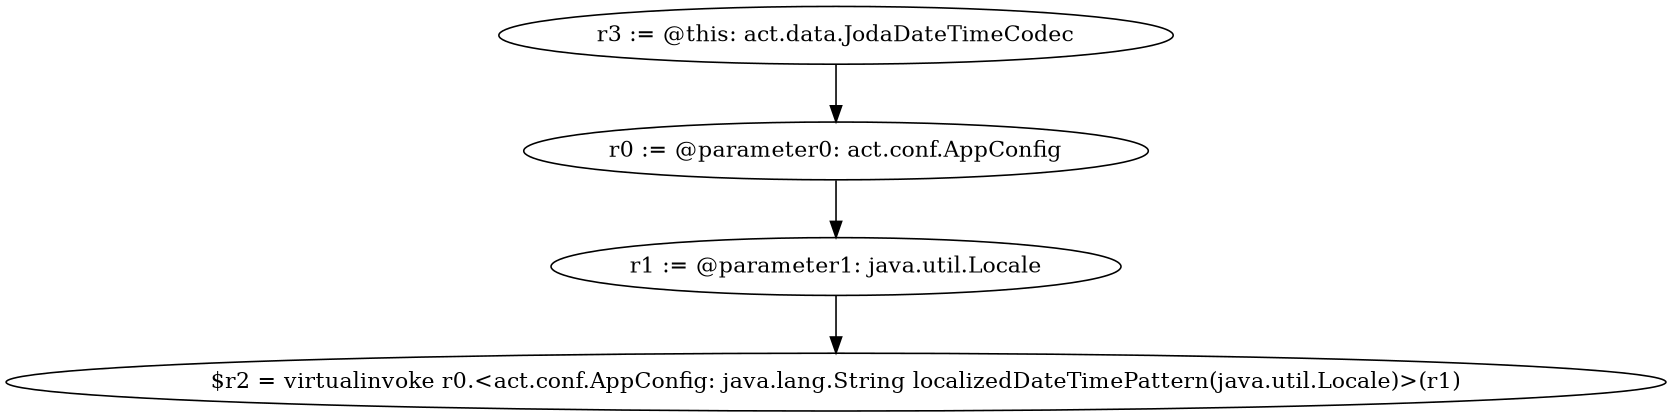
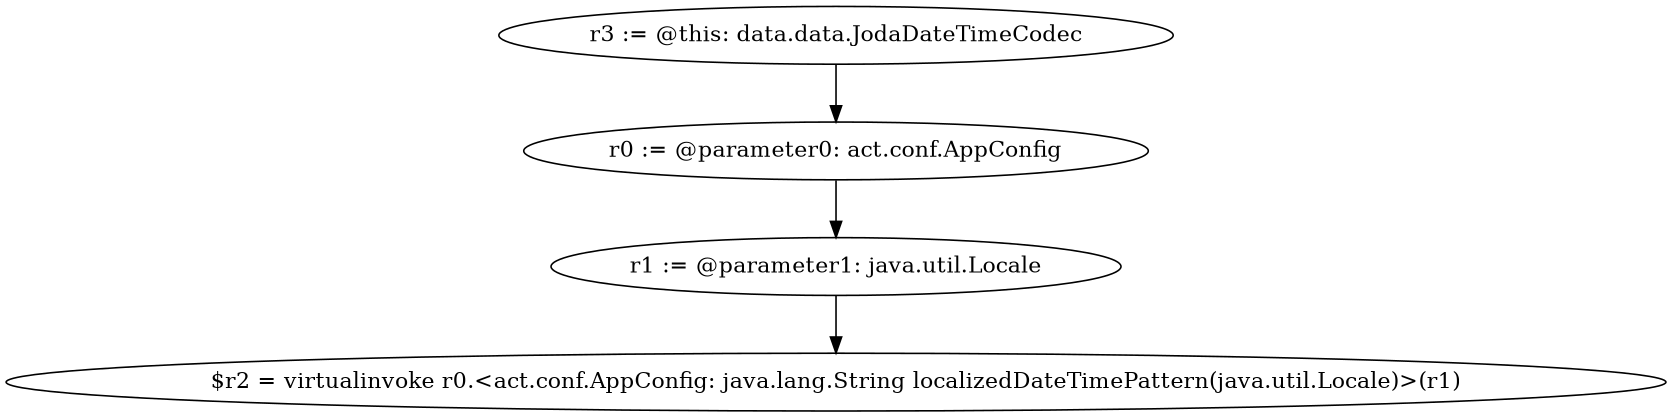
(836, 35) -> (836, 35)
